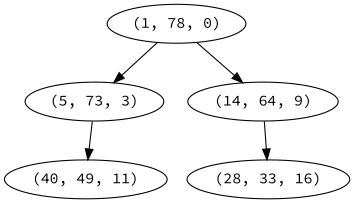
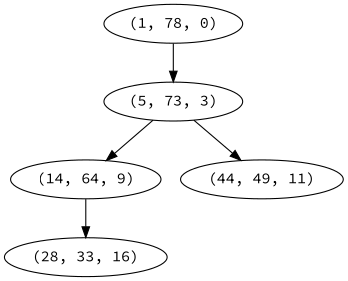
(216, 59) -> (134, 137)
(86, 179) -> (262, 179)
